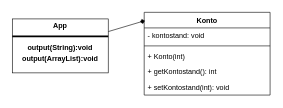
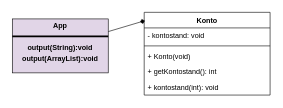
(60, 46) -> (60, 46)
(171, 56) -> (173, 56)
(196, 88) -> (190, 88)
